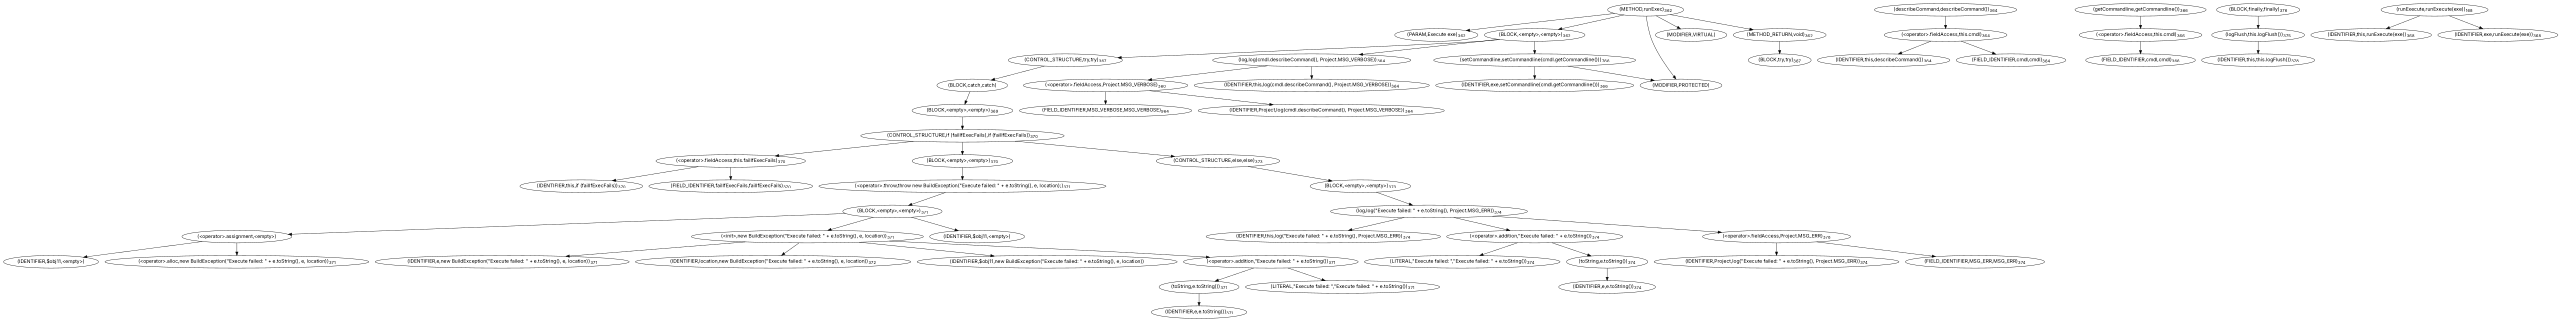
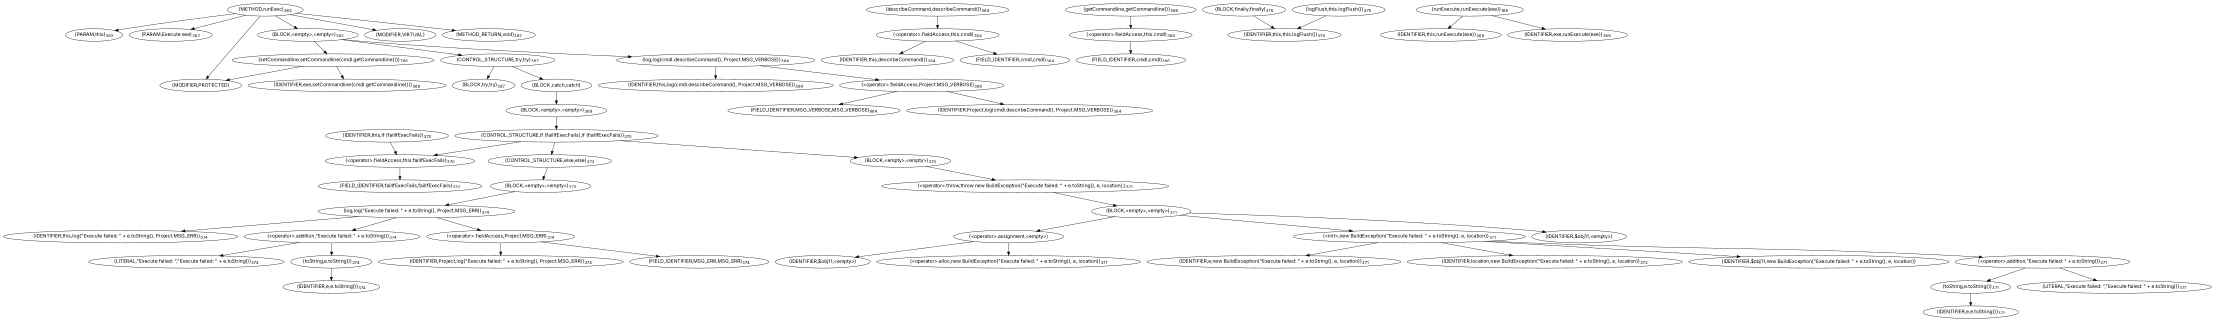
(2258, 21) -> (1263, 21)
none -> (94, 35)
(1780, 46) -> (491, 71)
(657, 173) -> (393, 147)
(1827, 236) -> (551, 236)
